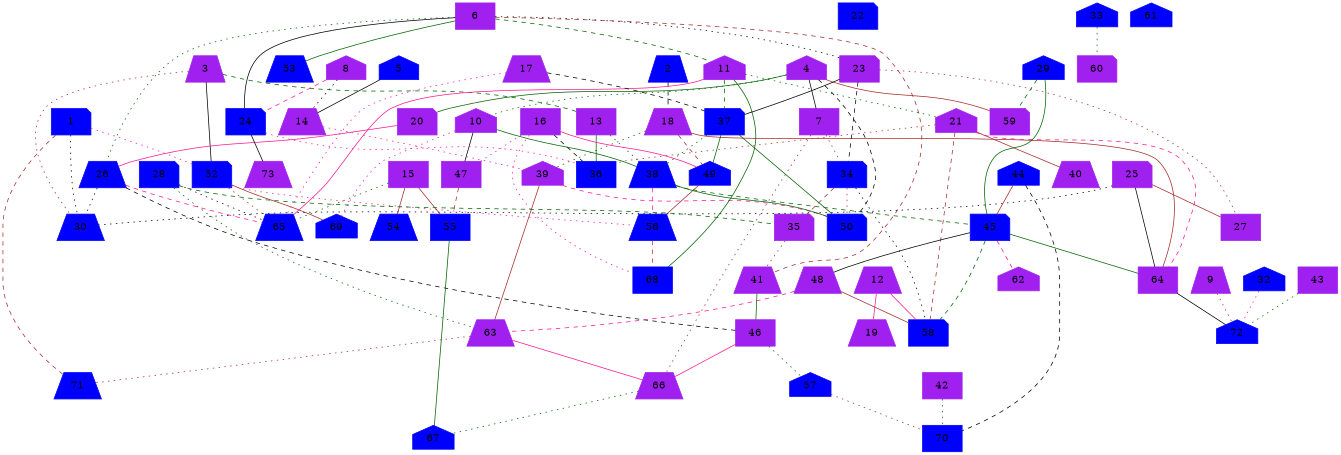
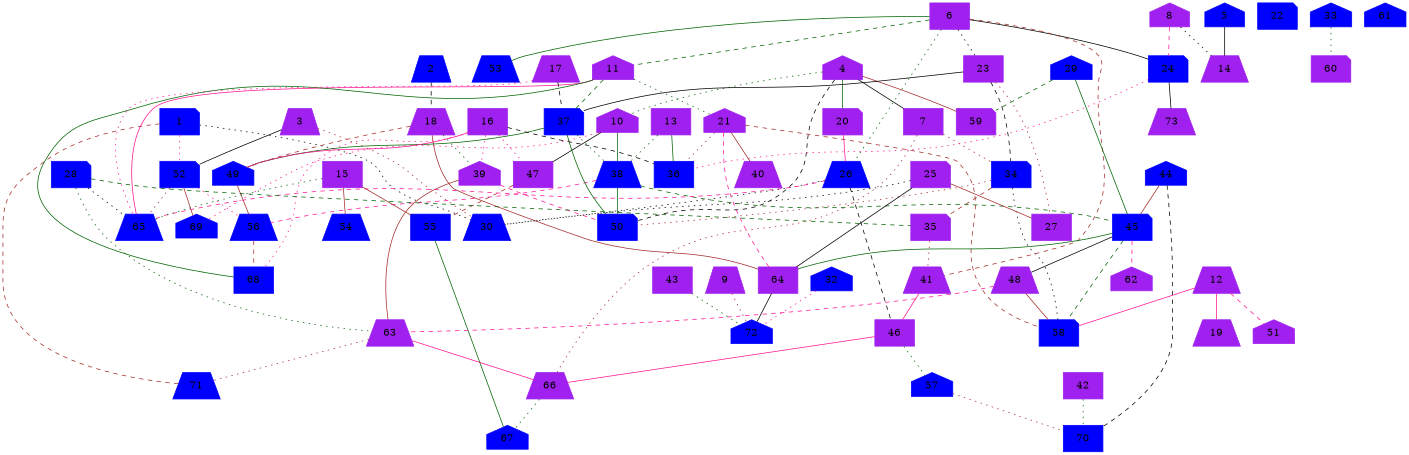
(859, 69) -> (983, 69)
(391, 91) -> none
(404, 143) -> (483, 153)
(756, 307) -> (911, 307)
none -> (1274, 333)
